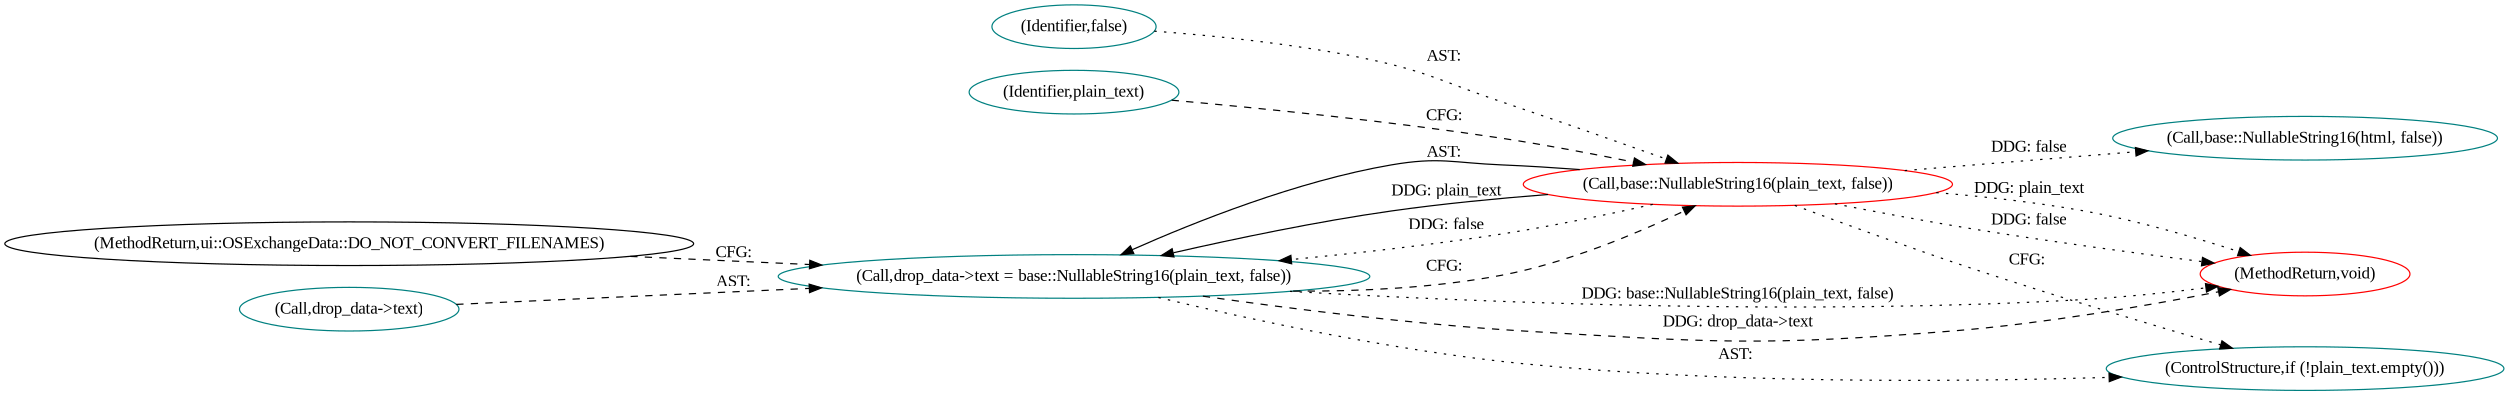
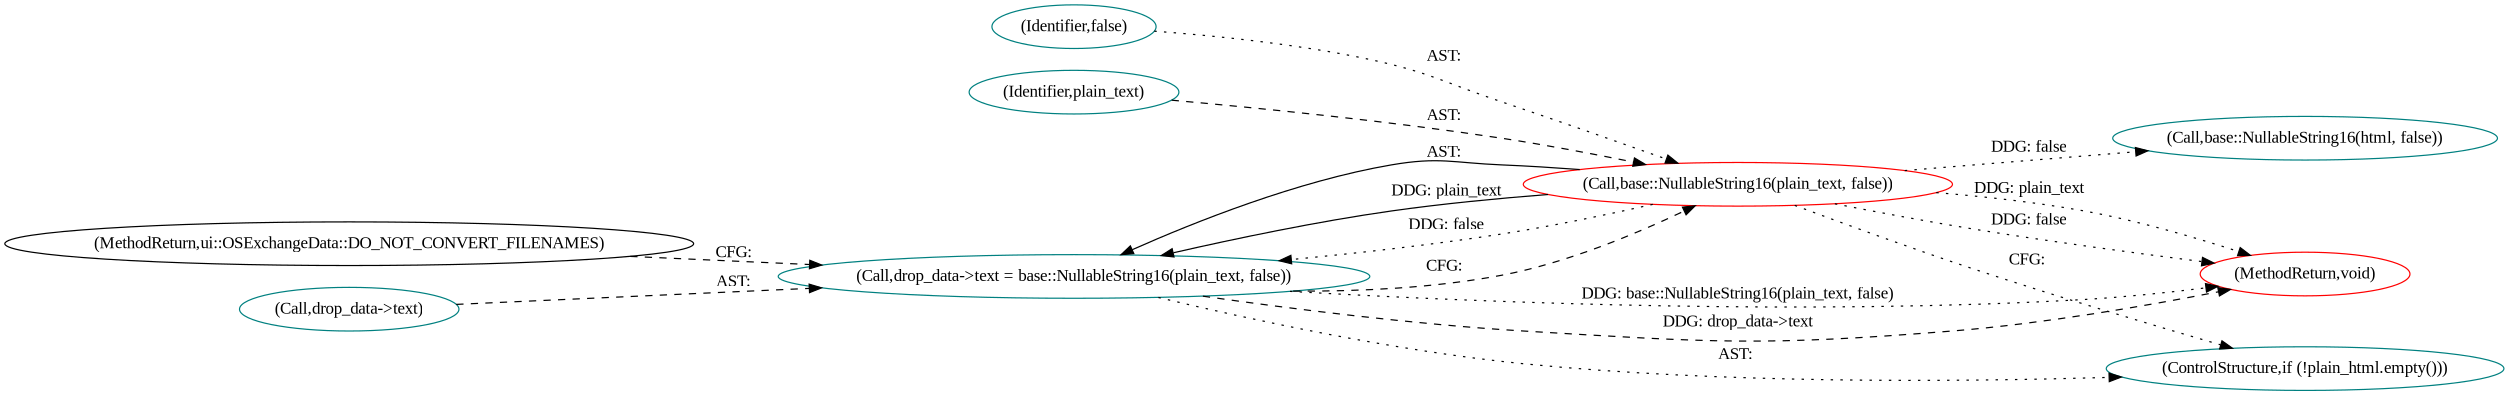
(1447, 116) -> (1447, 116)
(2305, 369) -> (2305, 369)
